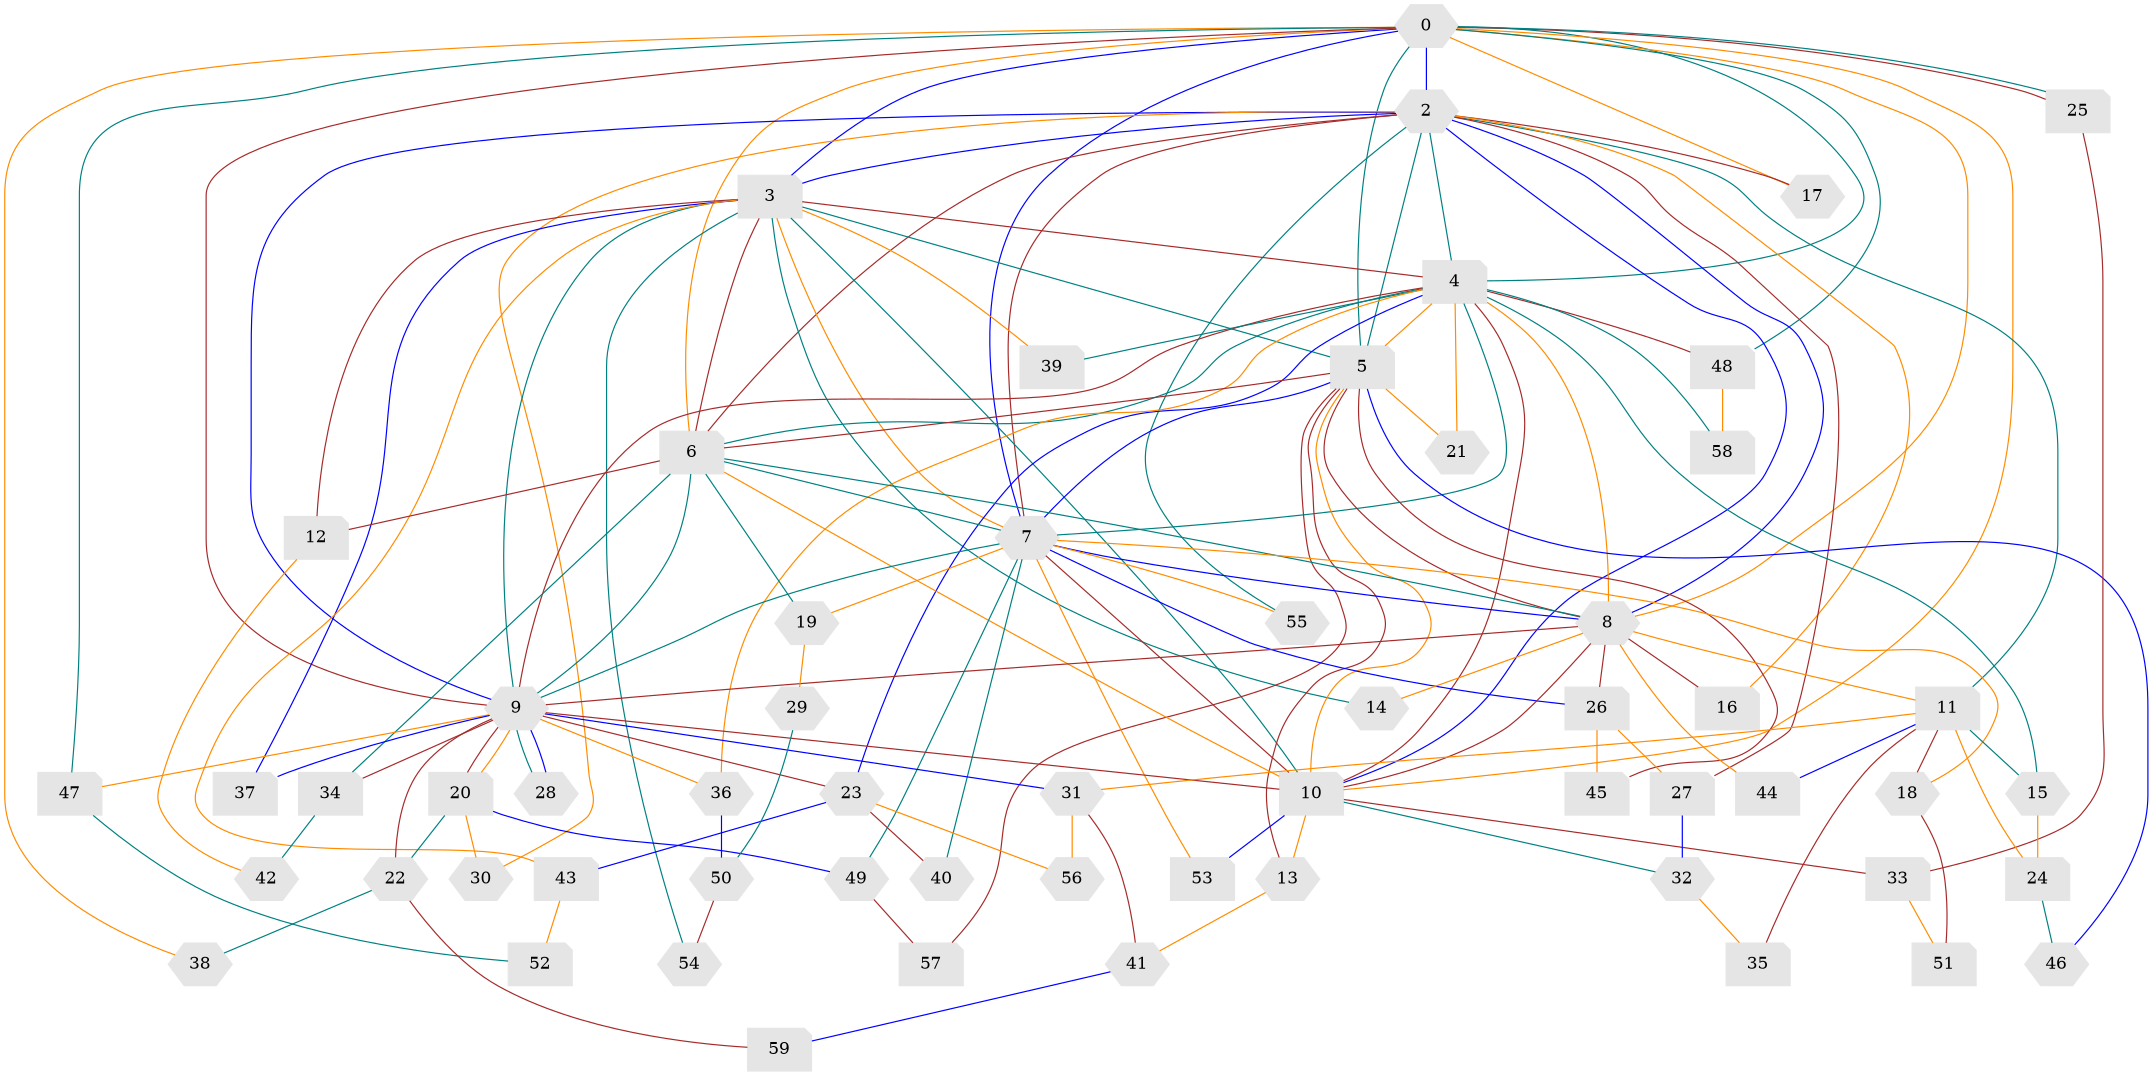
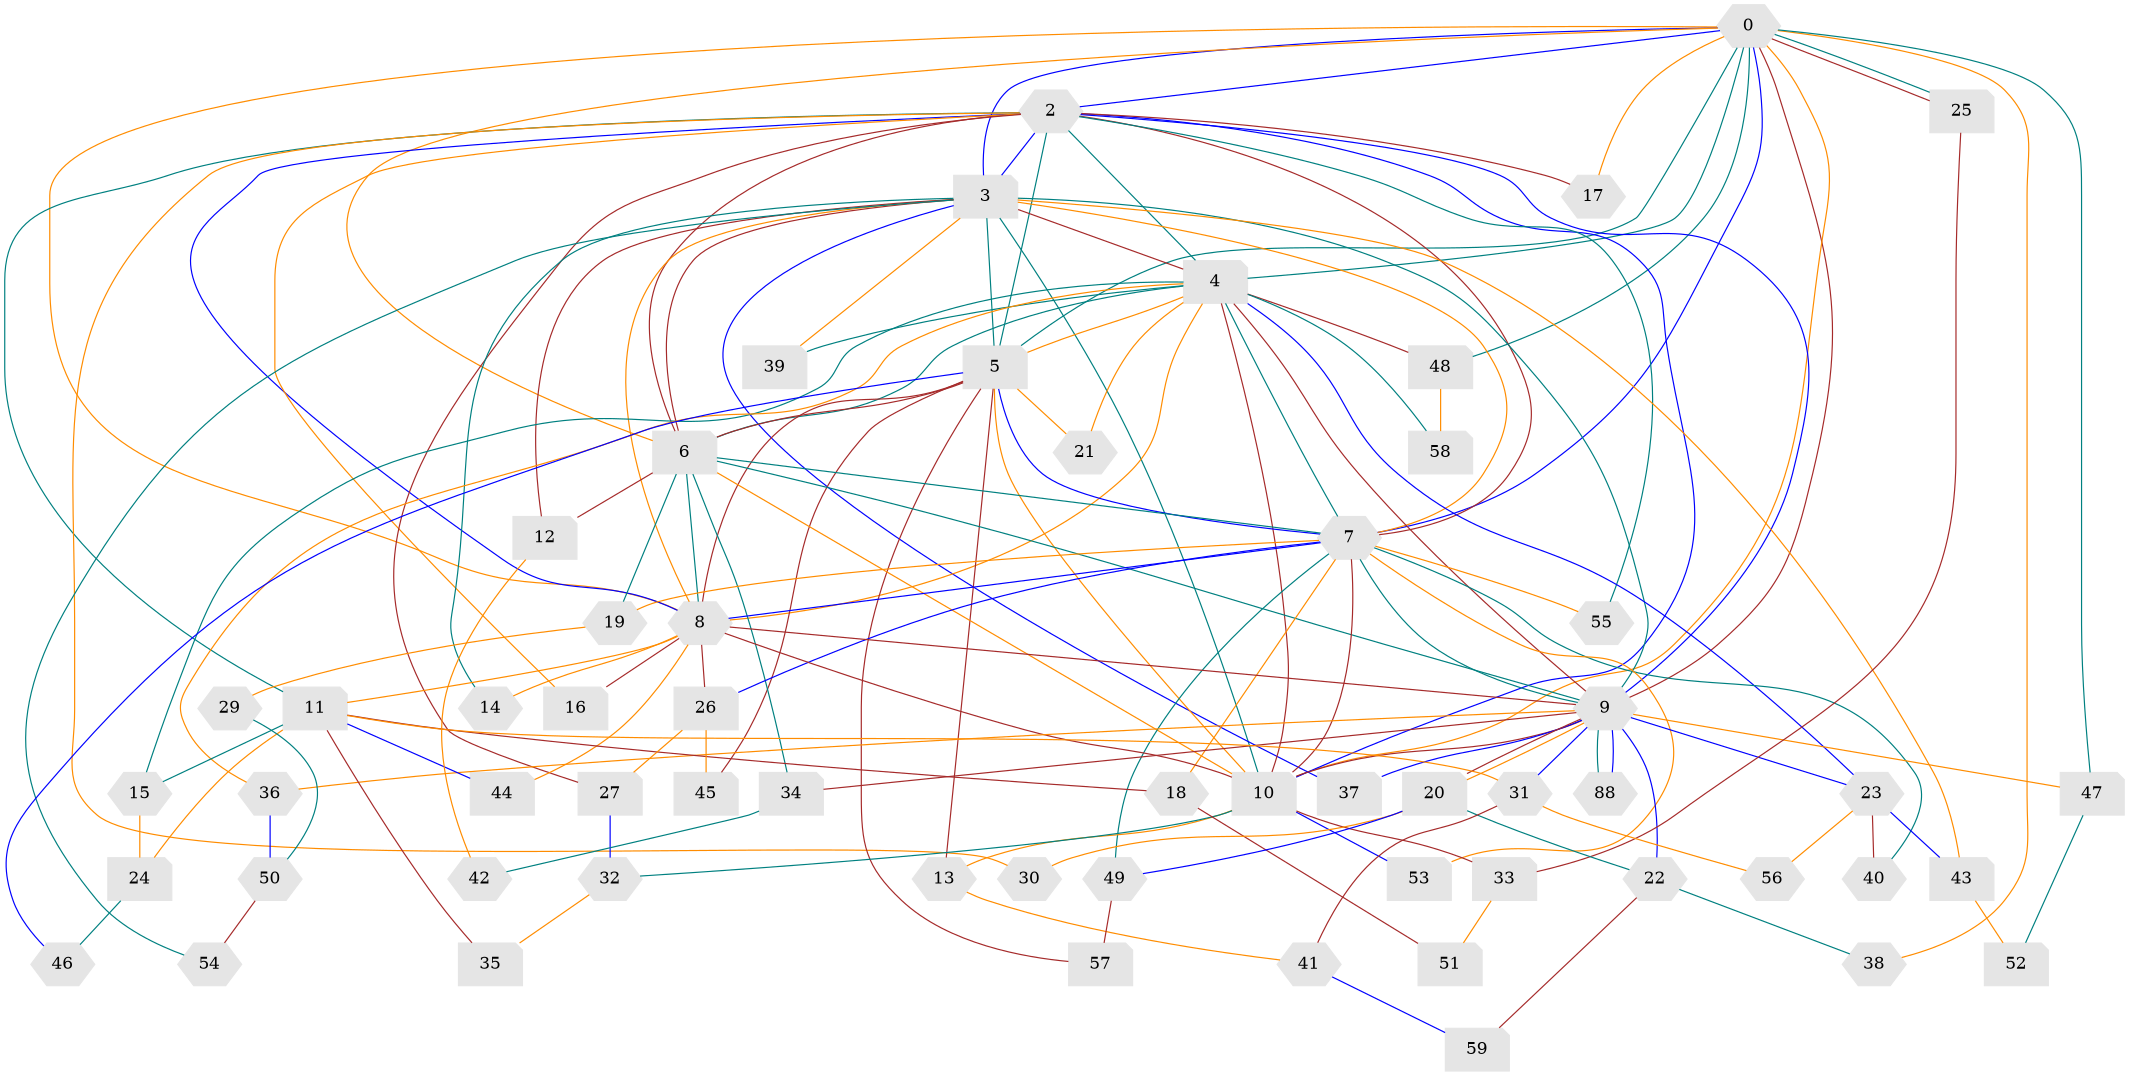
none -> (641, 302)
(684, 751) -> (1739, 751)
(419, 771) -> (1653, 790)
(546, 794) -> (1605, 794)
